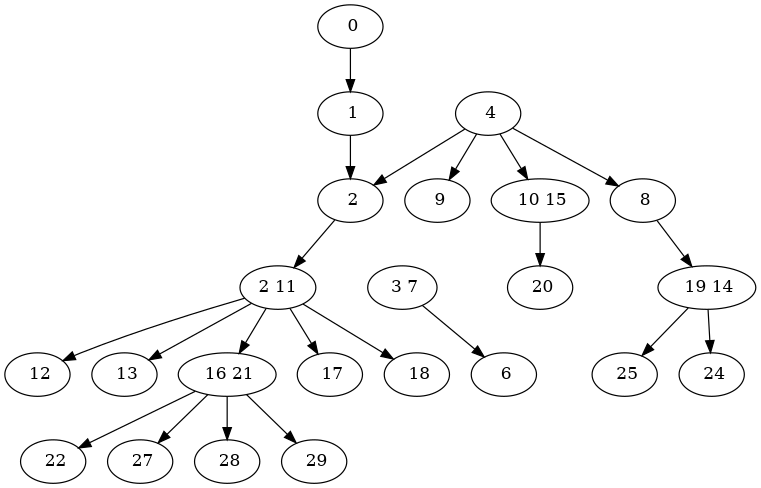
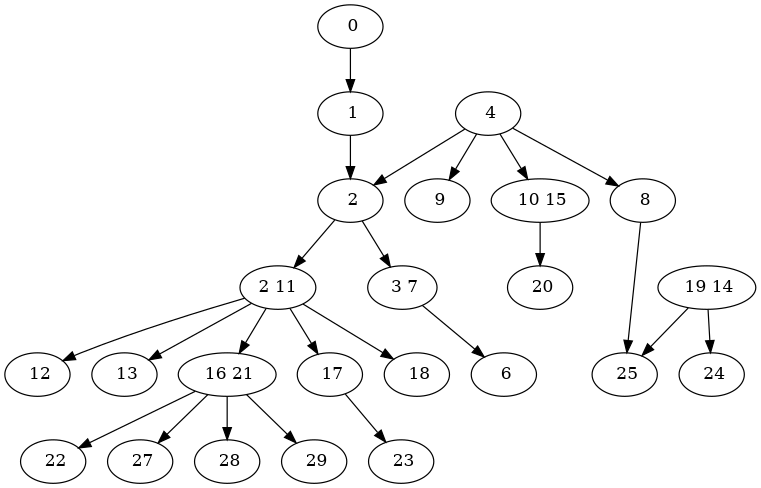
none -> (373, 239)
(671, 239) -> (634, 281)
none -> (401, 462)
